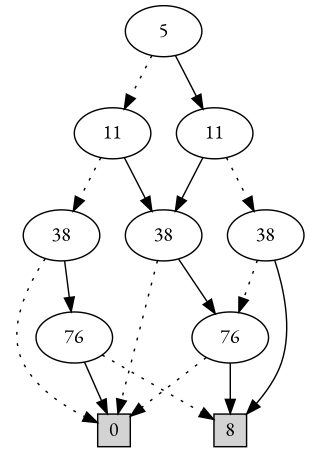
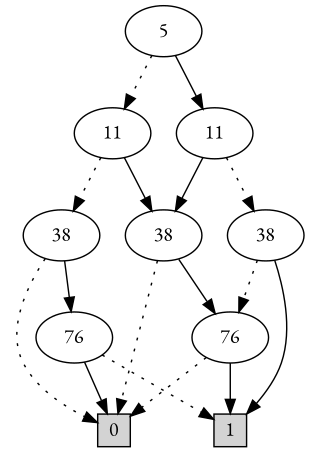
(230, 430) -> (230, 430)
